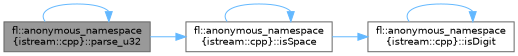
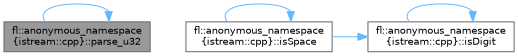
(163, 37) -> none
